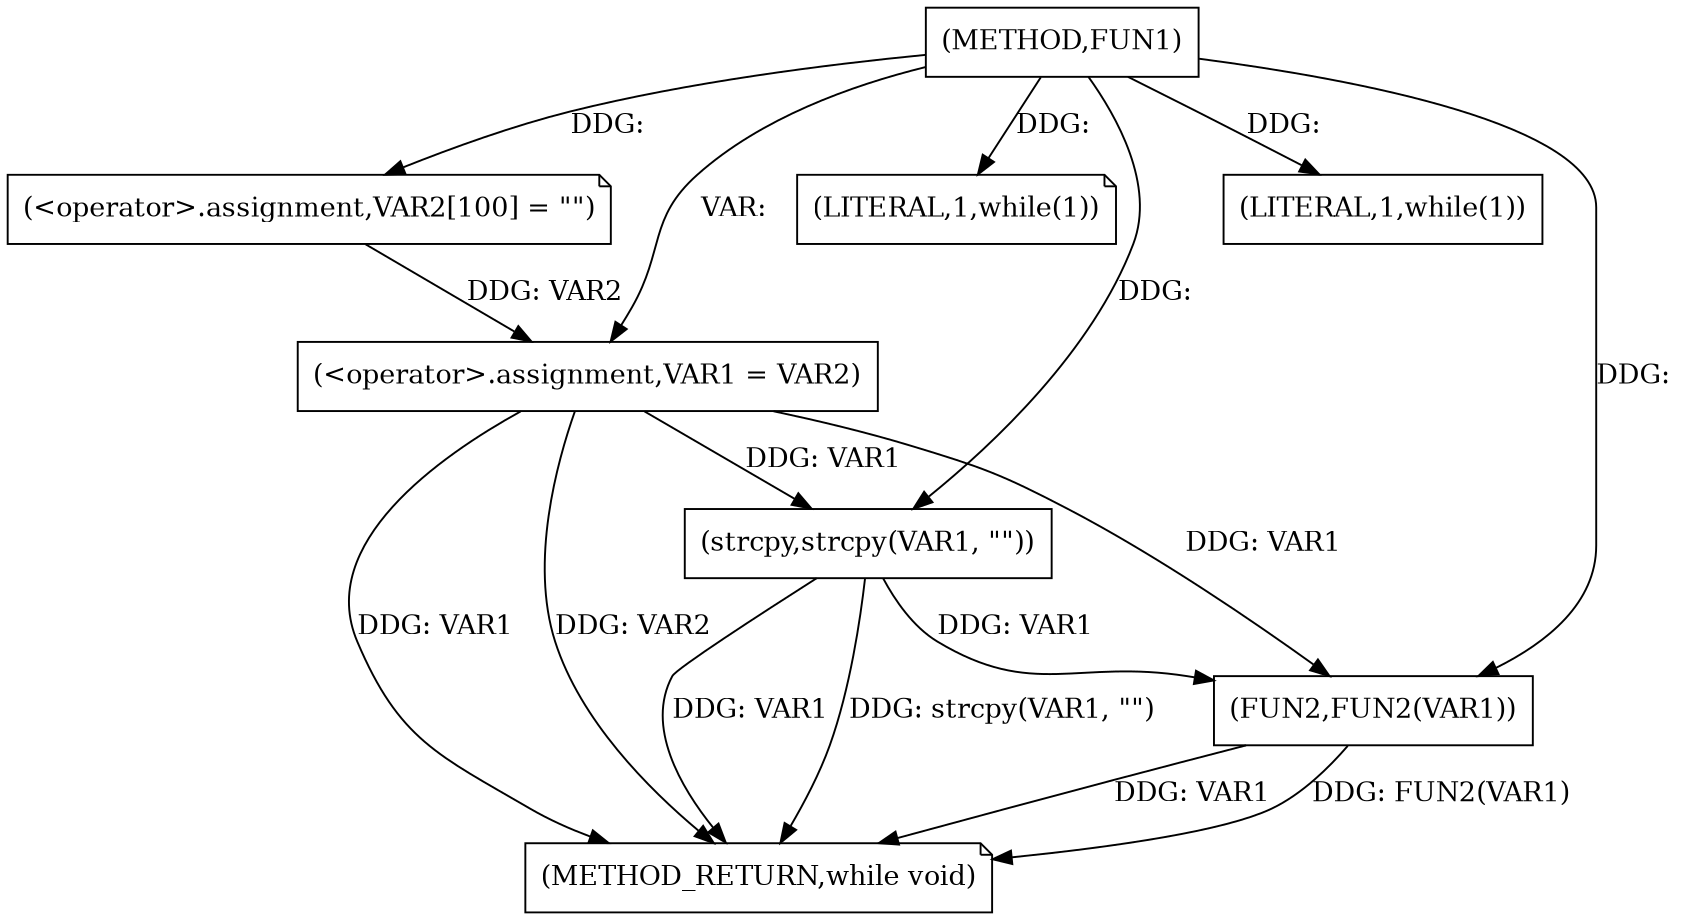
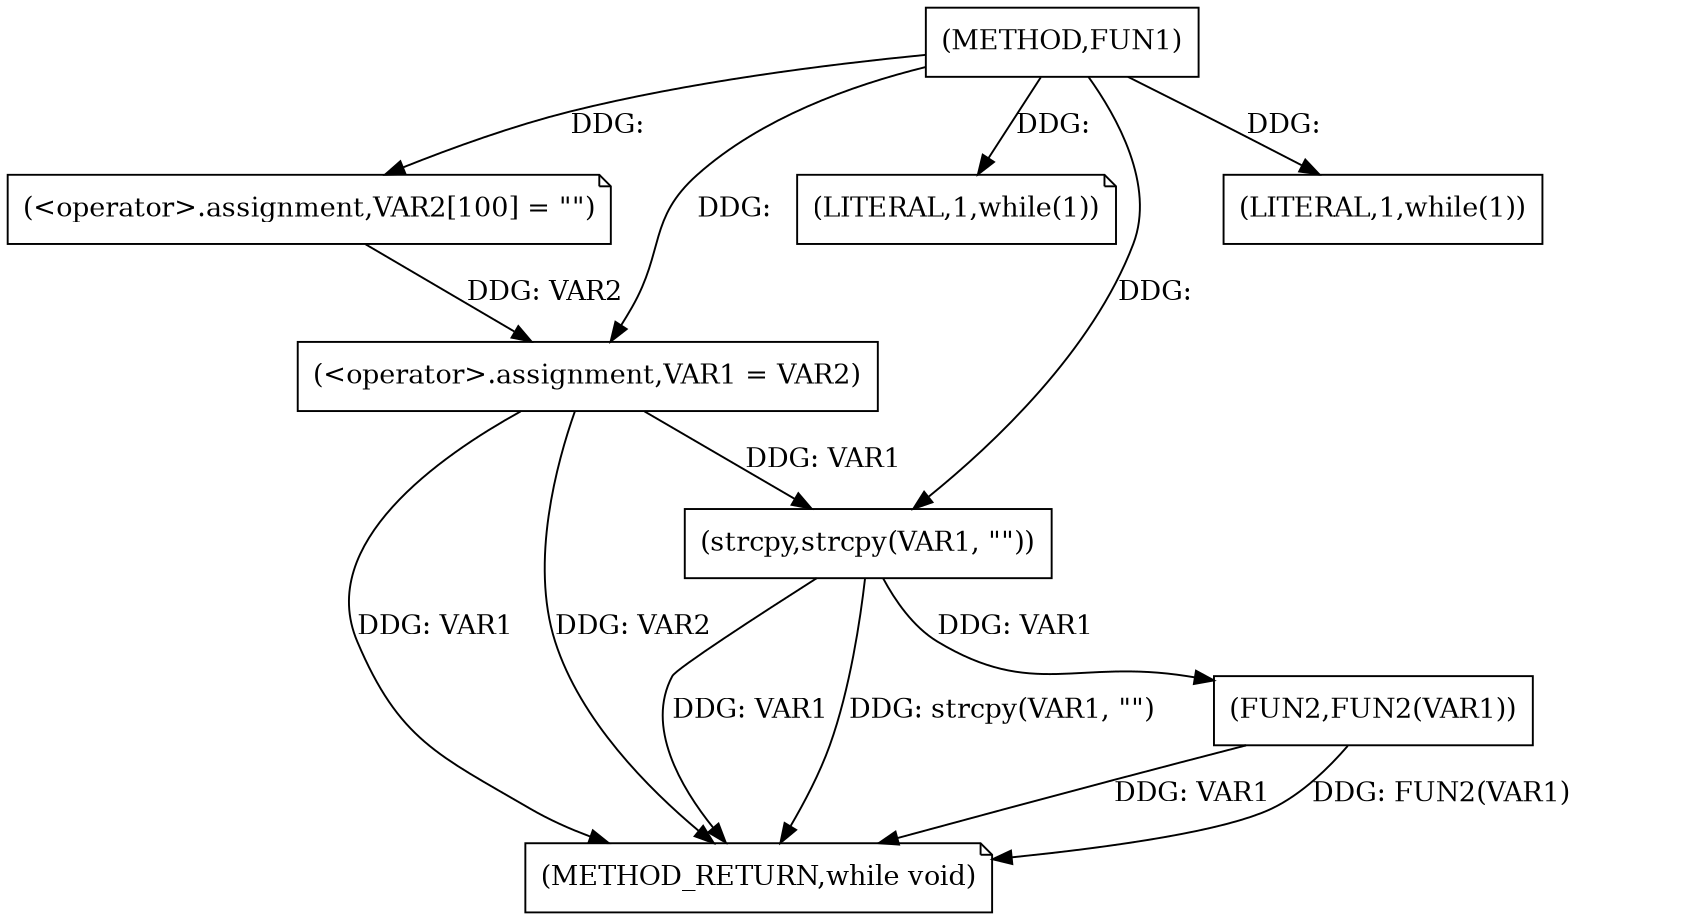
(739, 209) -> (739, 209)
(1596, 239) -> none
(1059, 504) -> none
